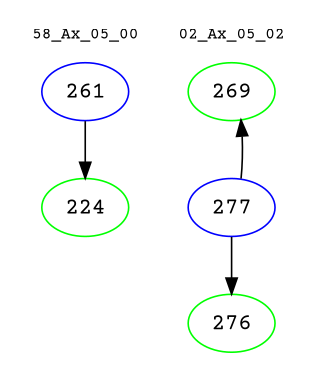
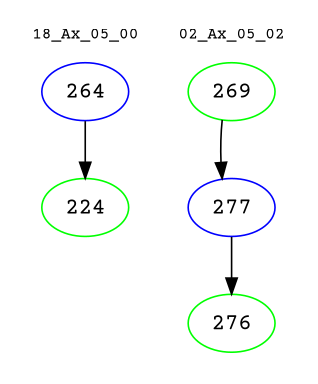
(86, 35) -> (86, 35)
(85, 92) -> (85, 92)
(242, 158) -> (221, 141)
